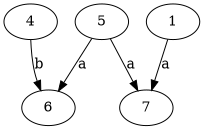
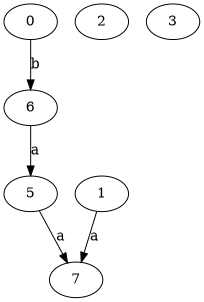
(31, 22) -> (31, 22)
none -> (102, 22)
none -> (173, 22)
(78, 60) -> (31, 146)
